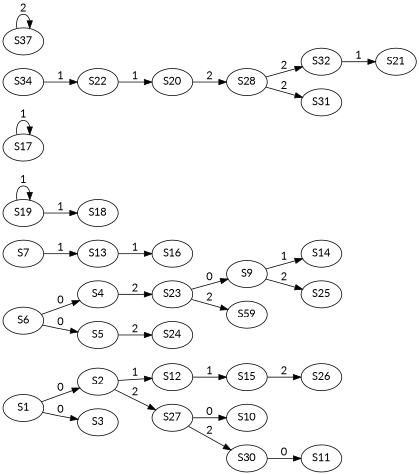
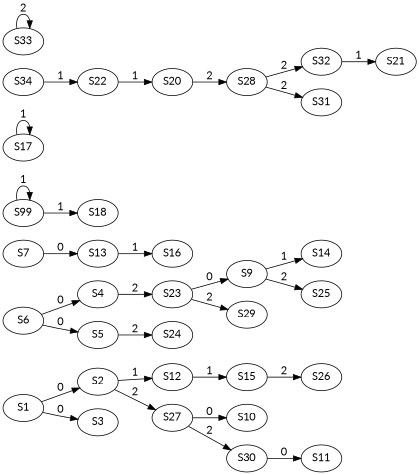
(23, 41) -> (23, 41)
(23, 213) -> (23, 213)
(61, 248) -> (61, 248)
(247, 315) -> (247, 315)
